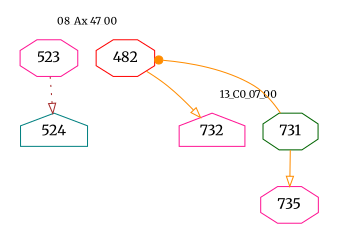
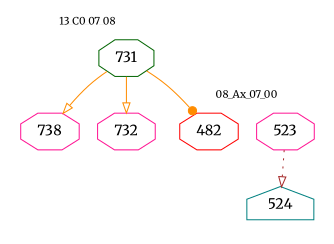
(88, 22) -> (247, 95)
(178, 95) -> (126, 90)
(249, 95) -> (88, 22)
(212, 132) -> (126, 132)
(290, 205) -> (50, 132)
